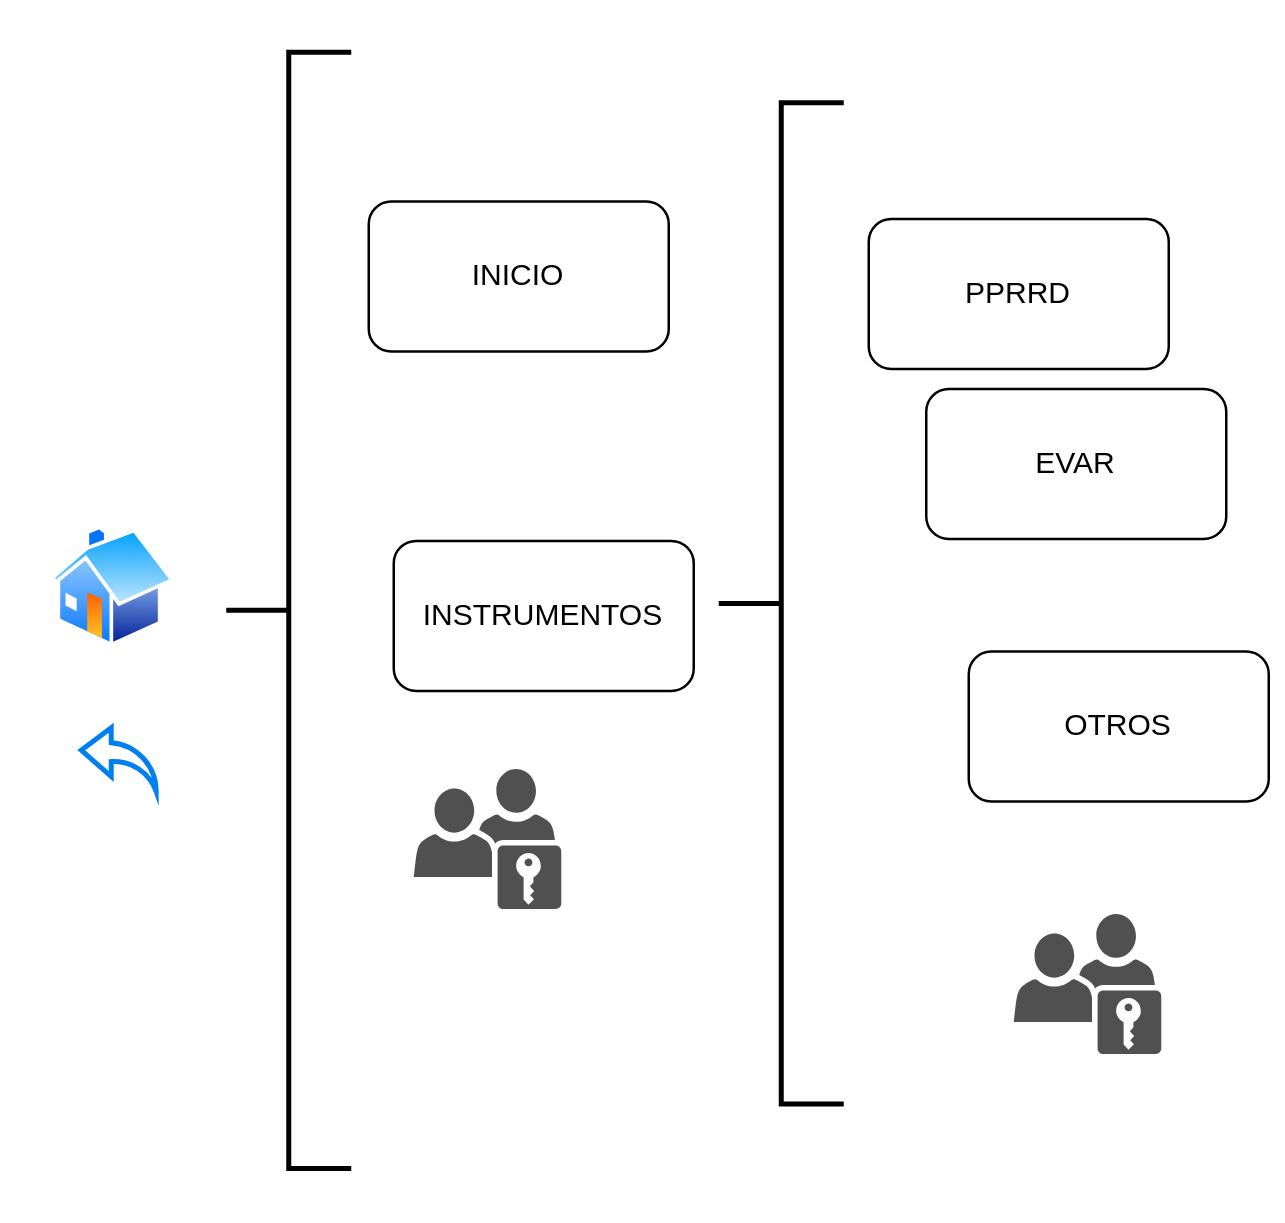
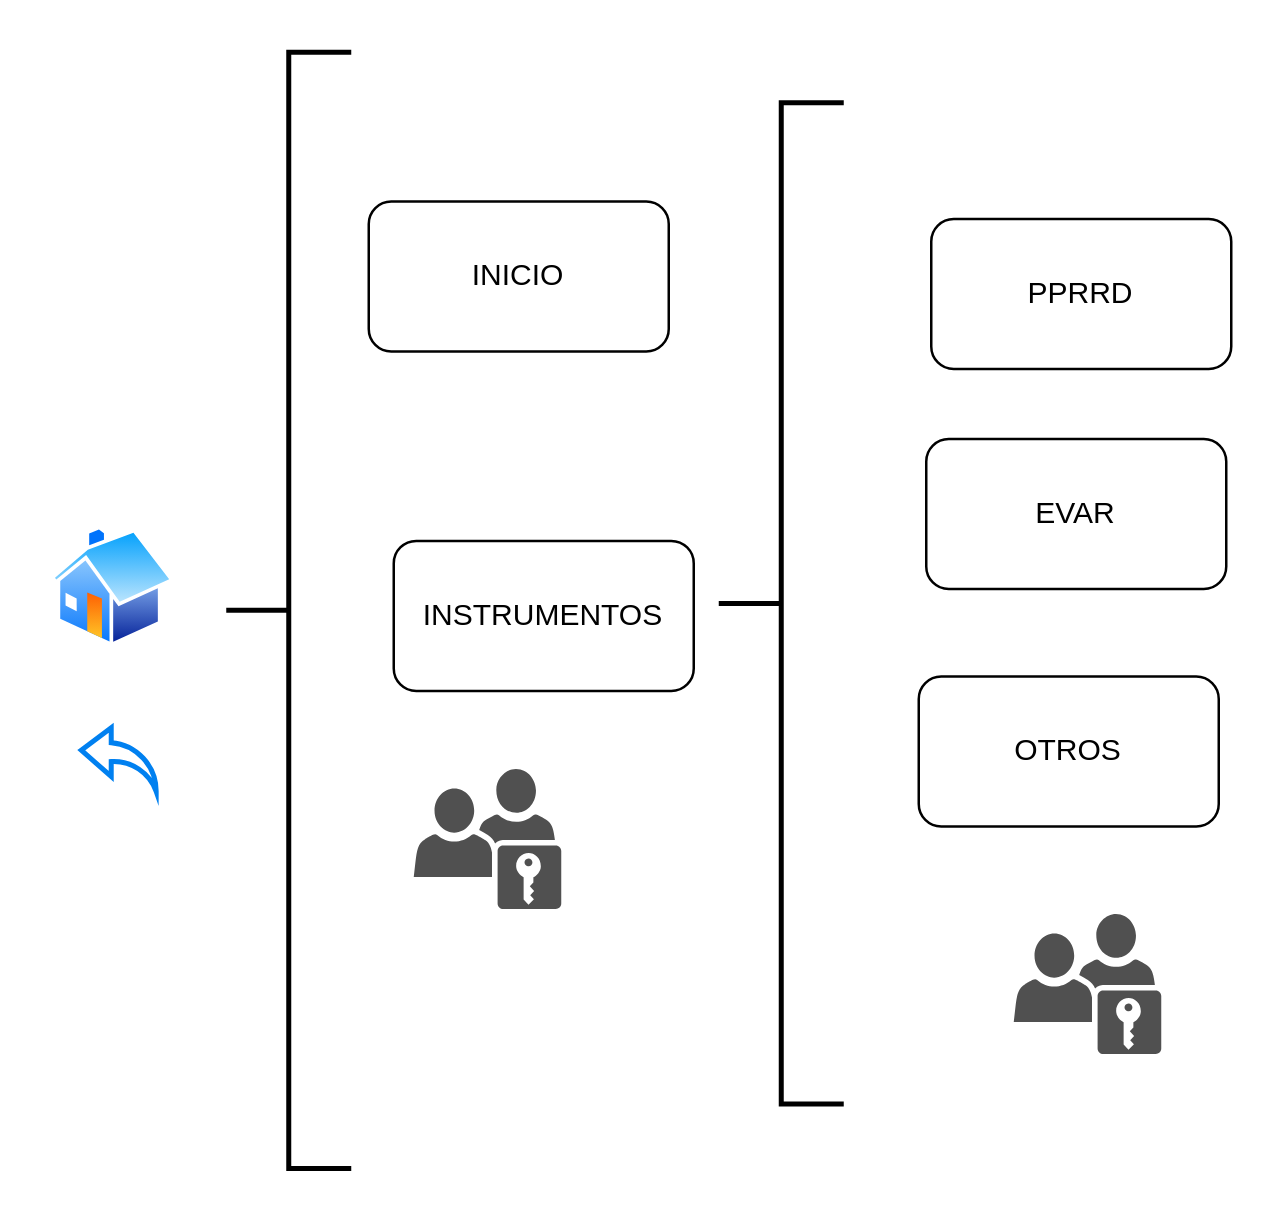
(1019, 294) -> (1081, 294)
(1076, 464) -> (1076, 514)
(1119, 726) -> (1069, 751)
